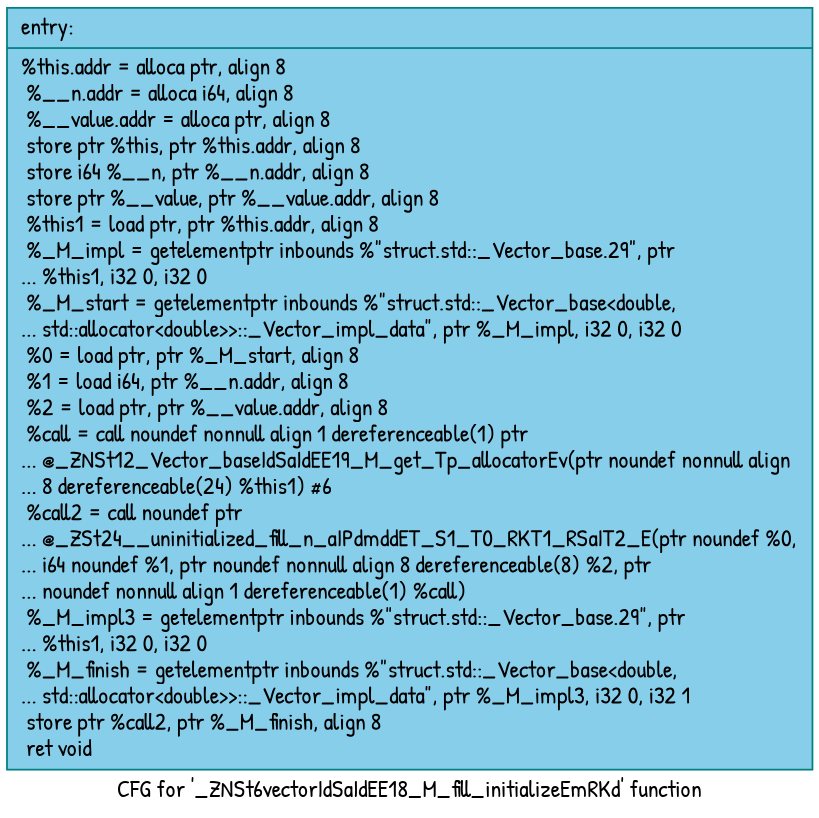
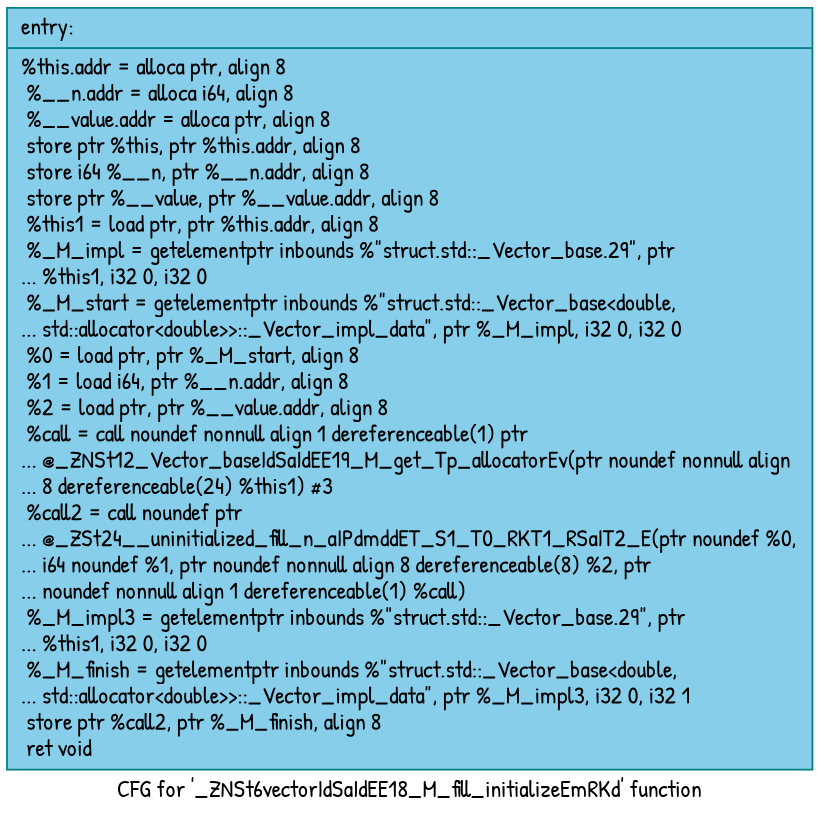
(176, 487) -> (177, 487)
